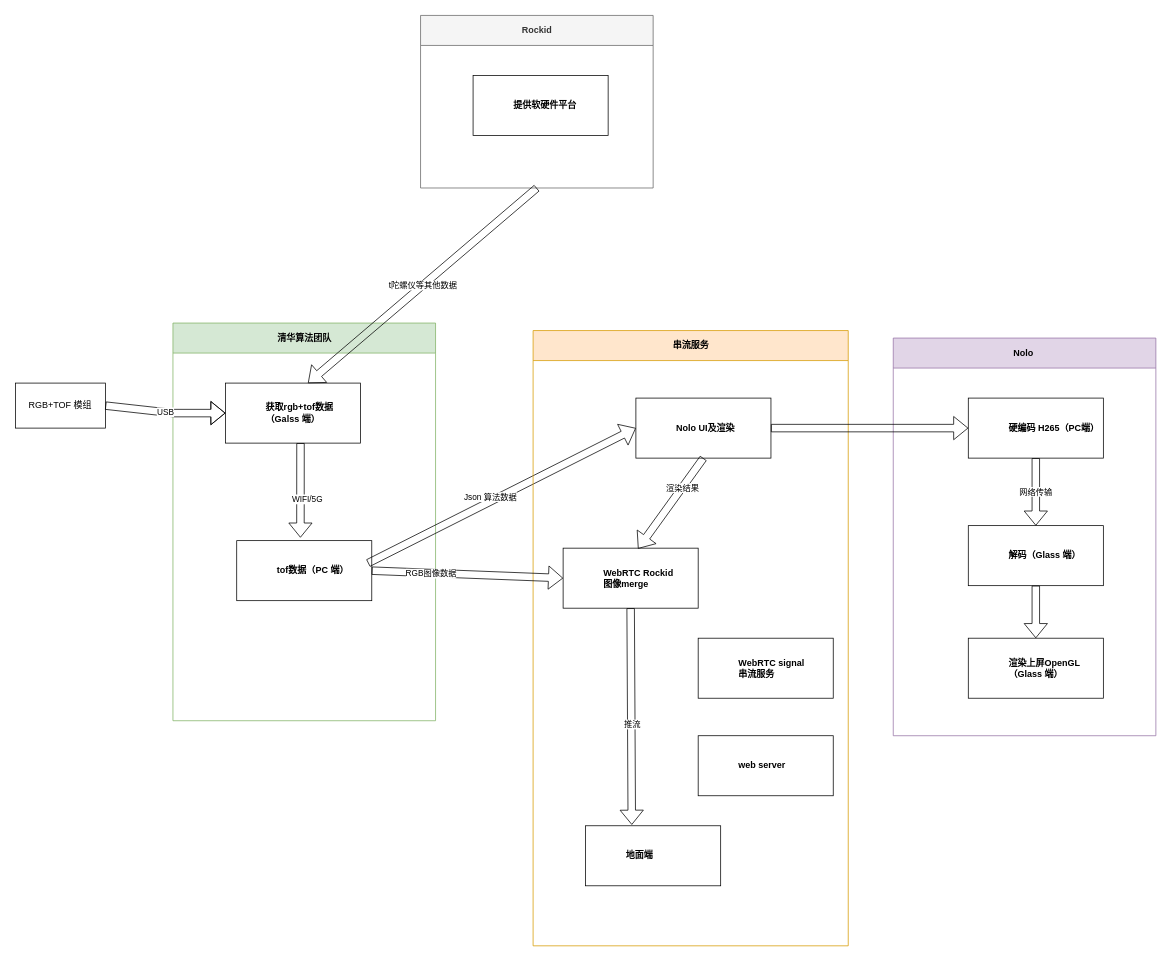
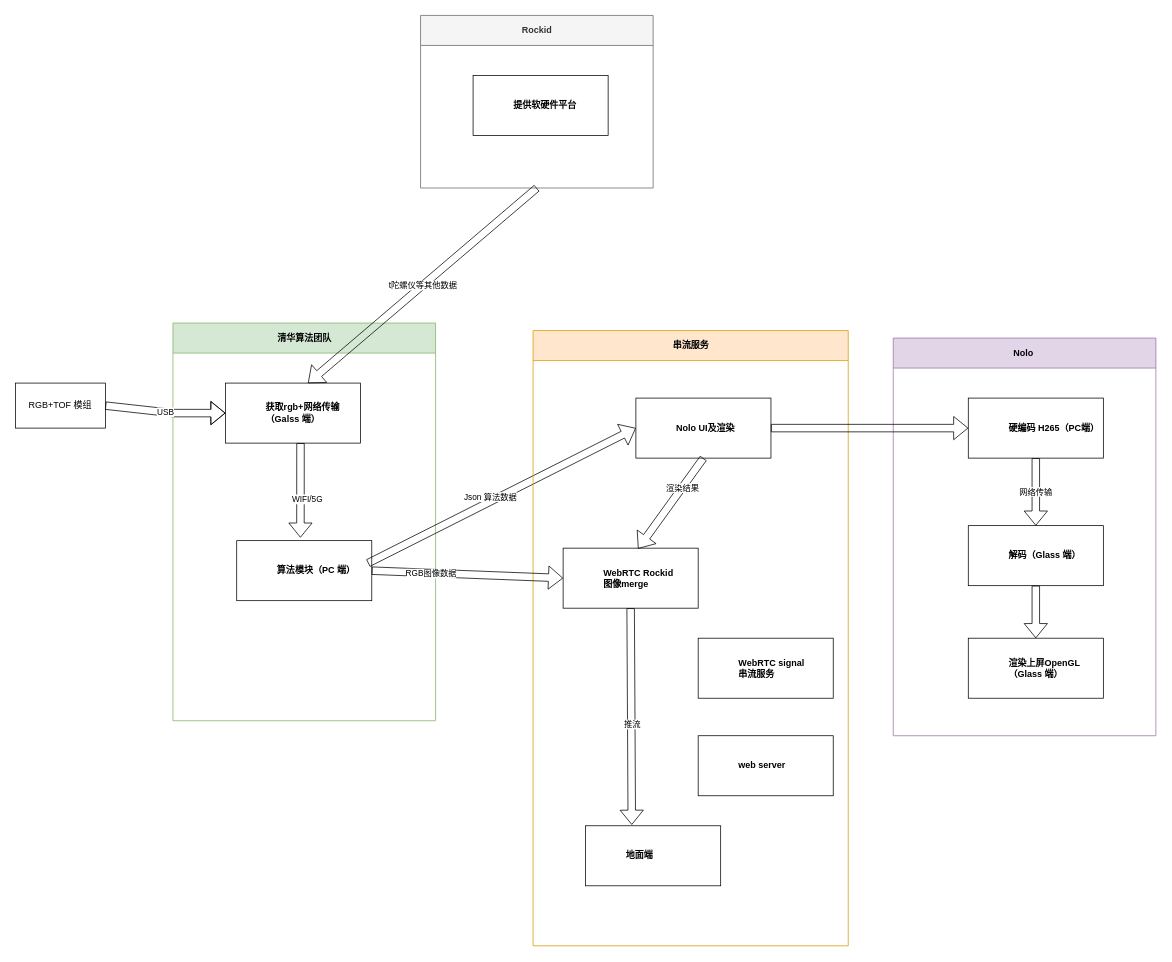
(302, 413) -> (303, 413)
(314, 570) -> (315, 570)
